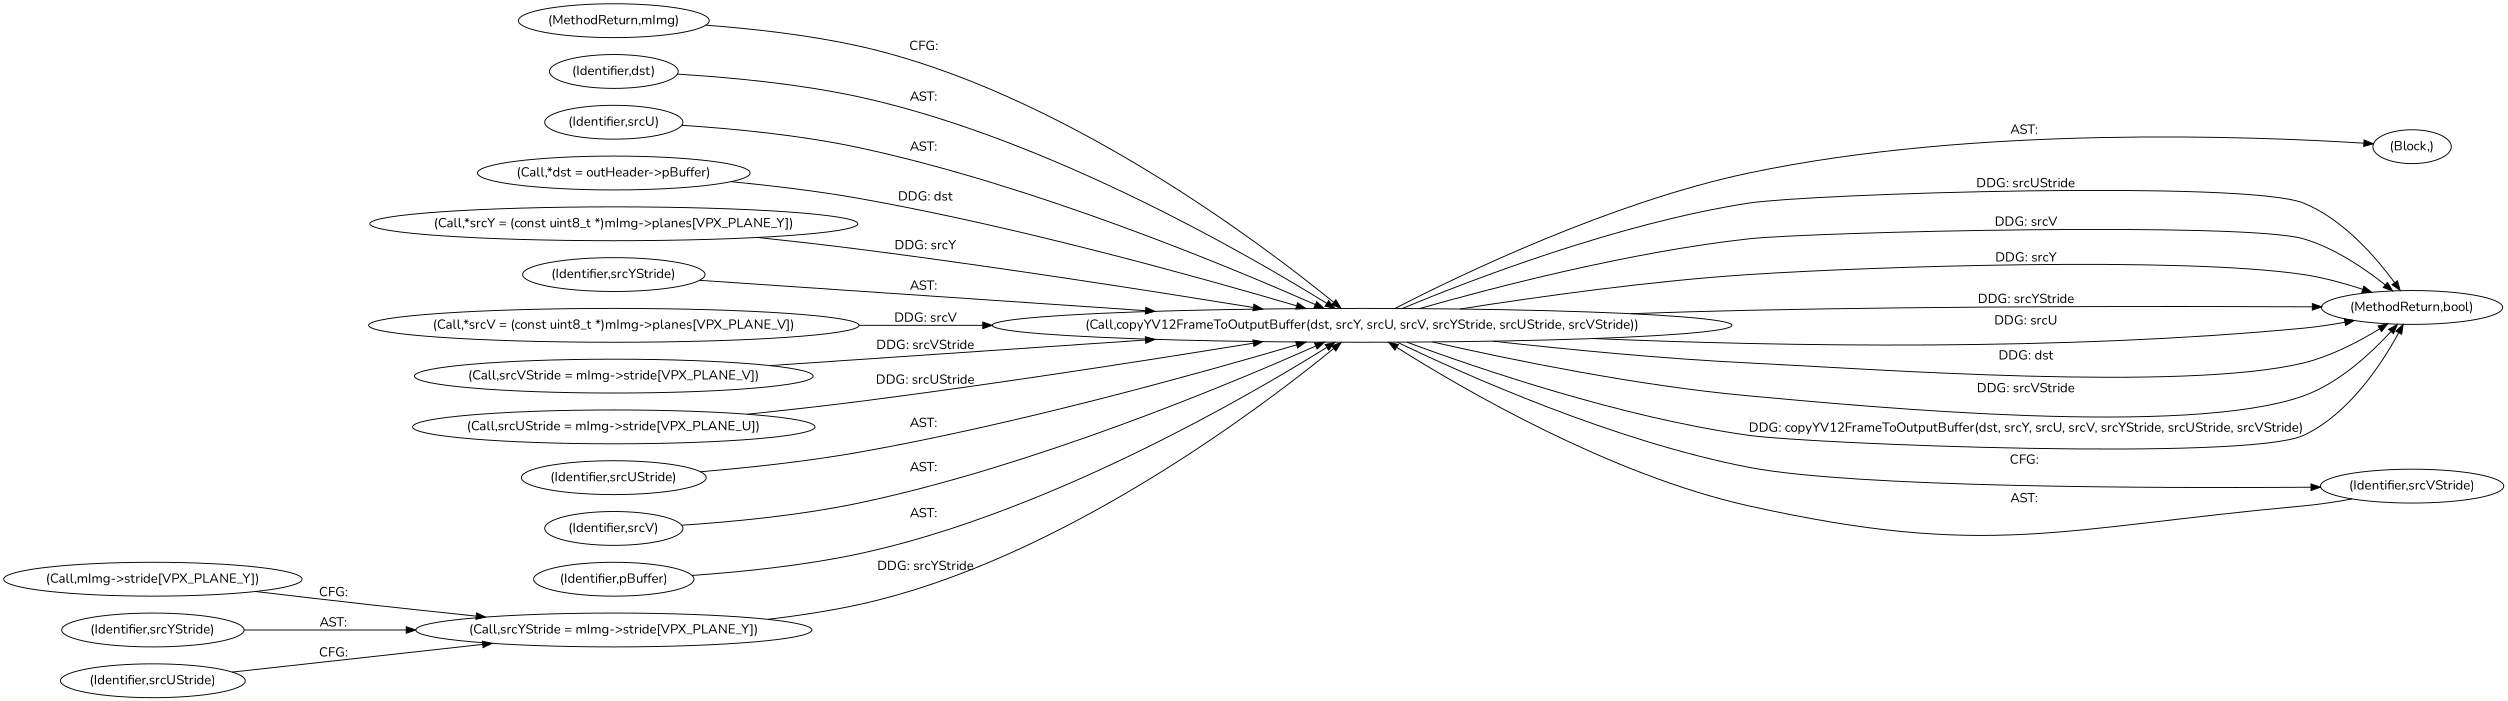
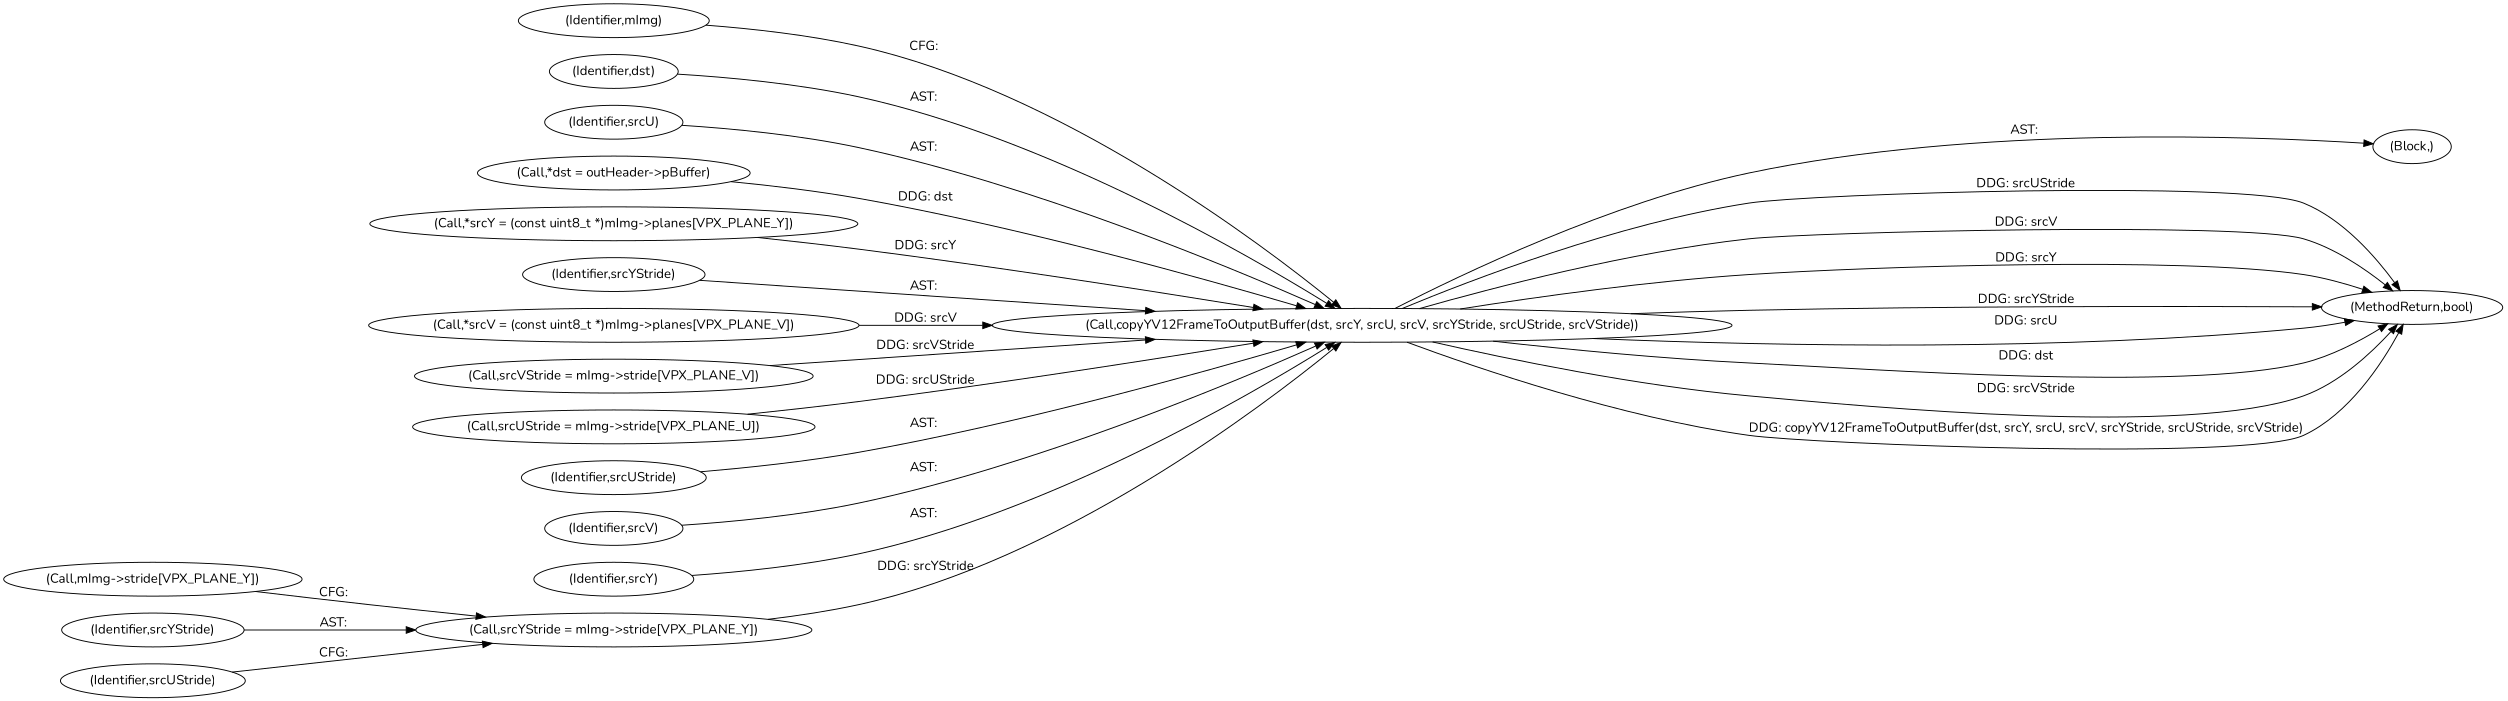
(614, 21) -> (614, 21)
(2412, 486) -> none
(614, 579) -> (614, 579)
